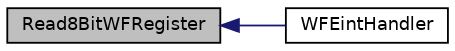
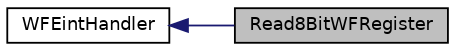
(262, 25) -> (211, 25)
